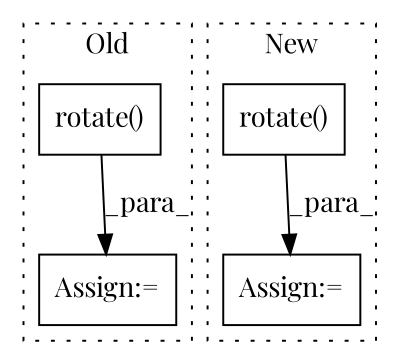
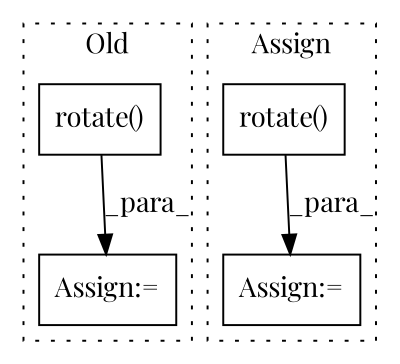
(292, 46) -> (292, 46)
